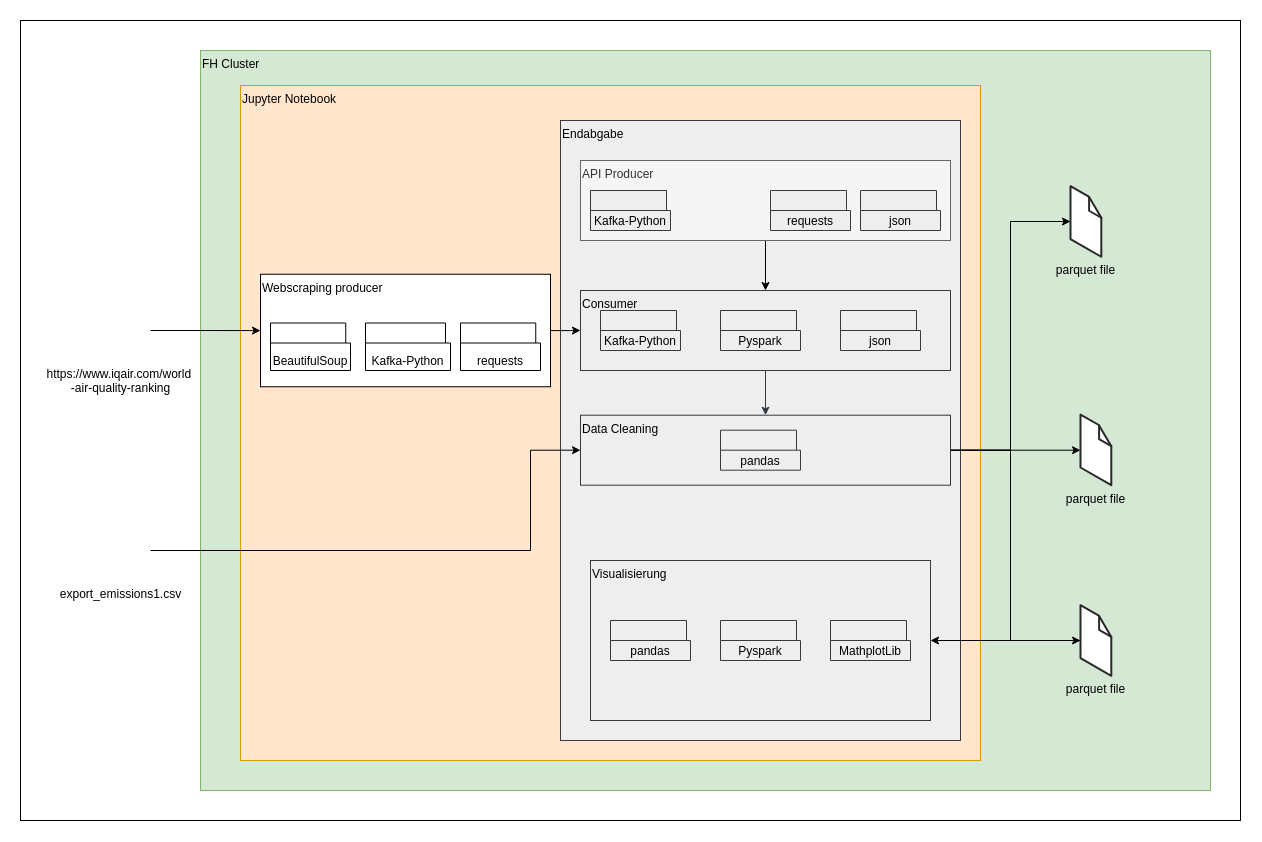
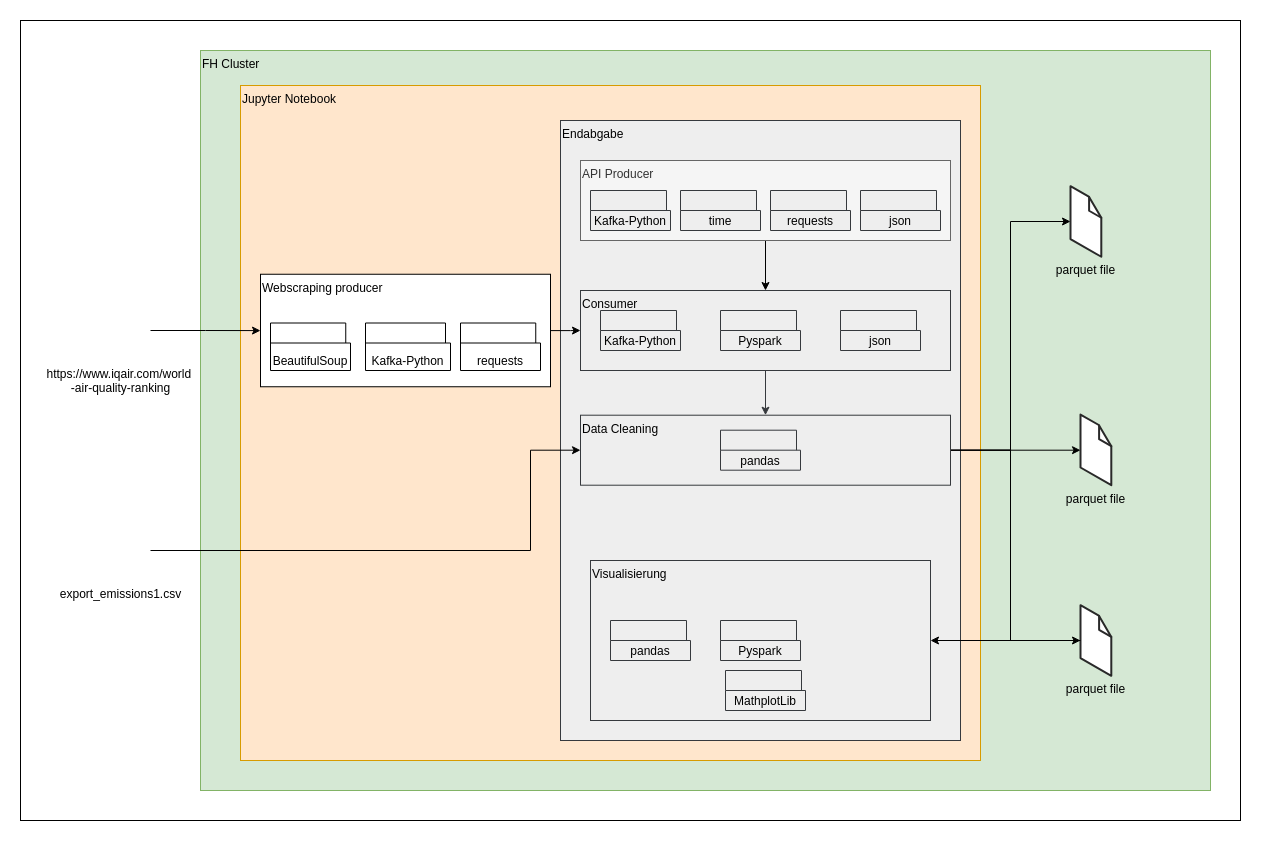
none -> (721, 211)
(871, 641) -> (766, 691)
